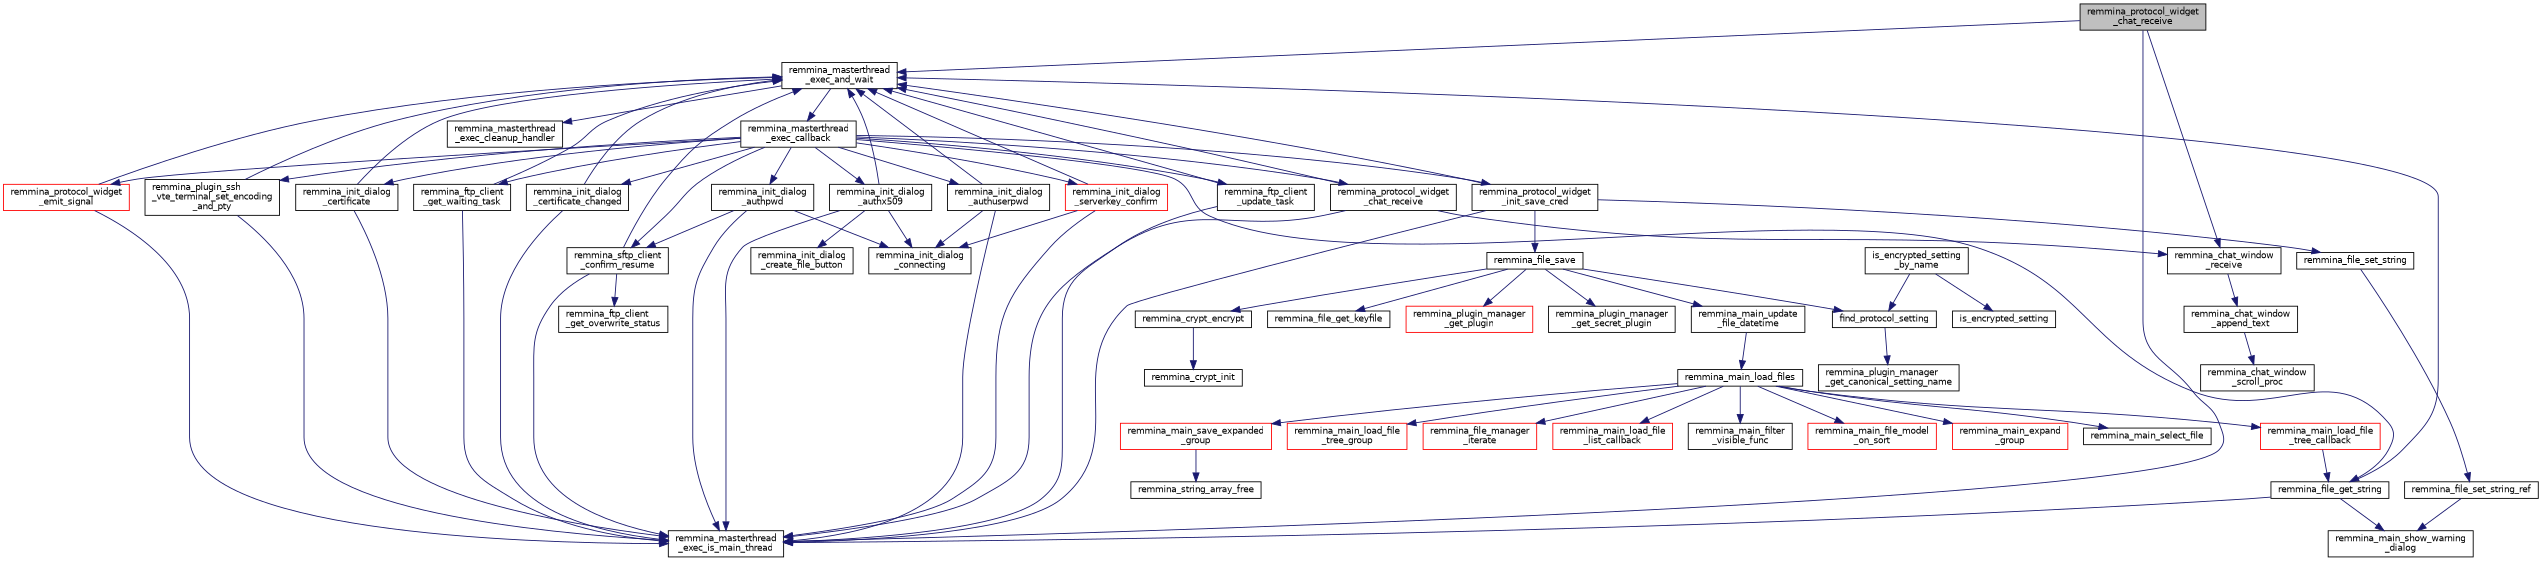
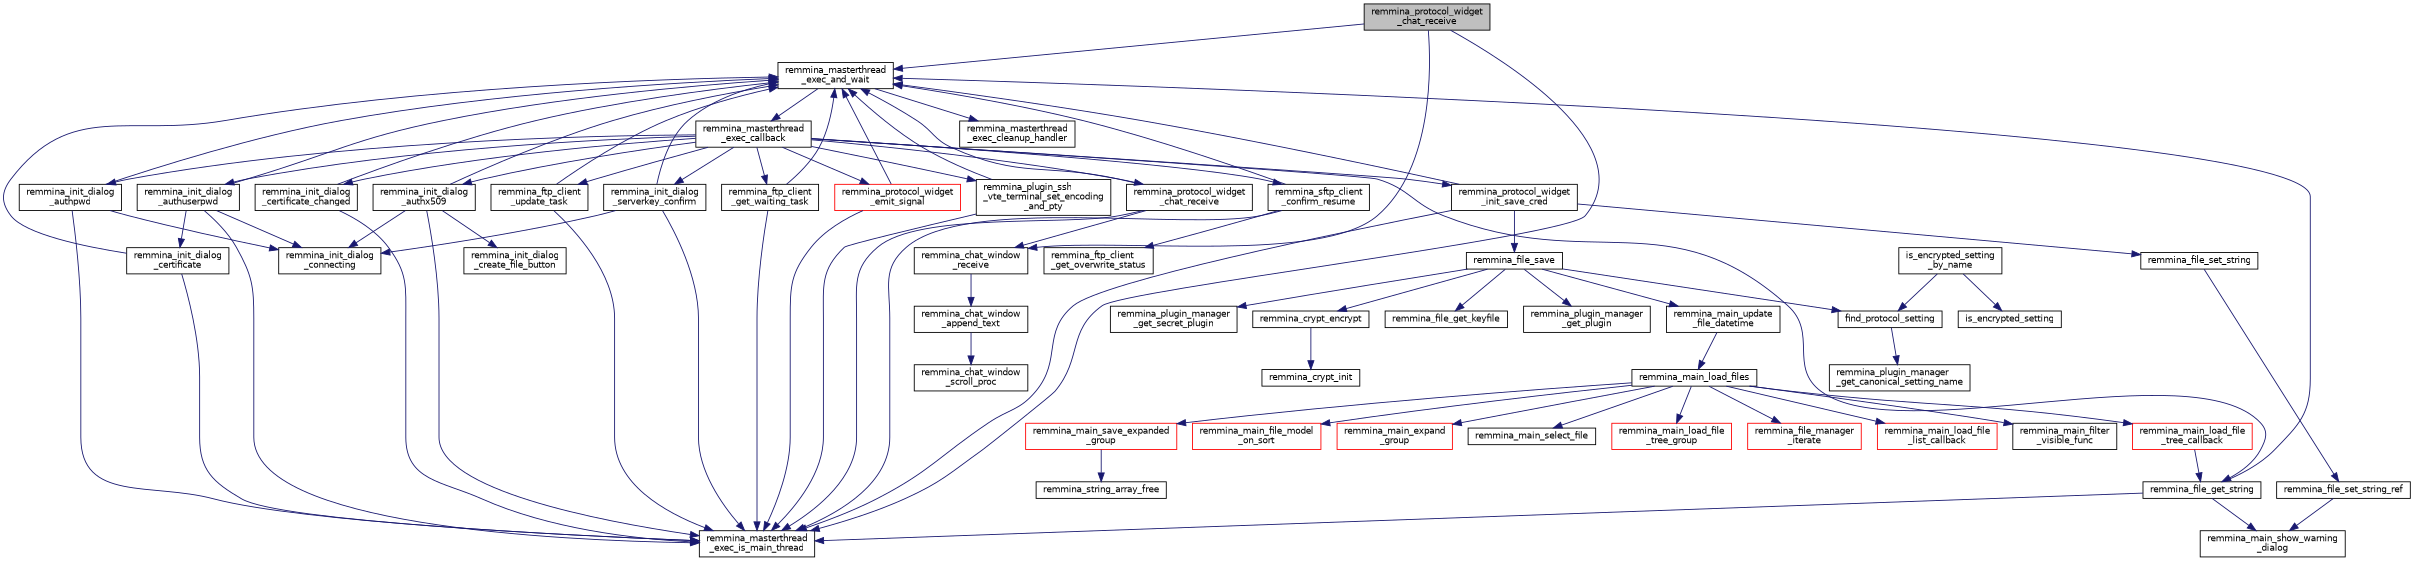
(540, 157) -> (184, 223)
(1116, 197) -> (655, 197)
(694, 227) -> (433, 106)
(1469, 319) -> (1587, 319)
